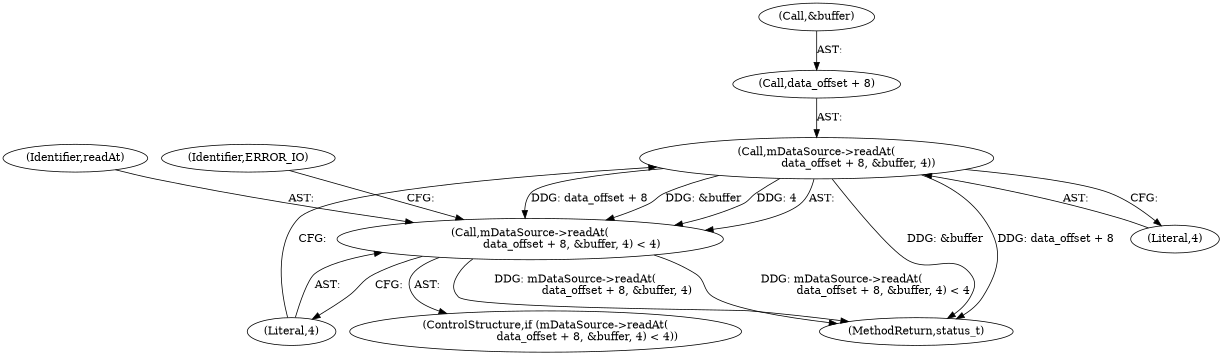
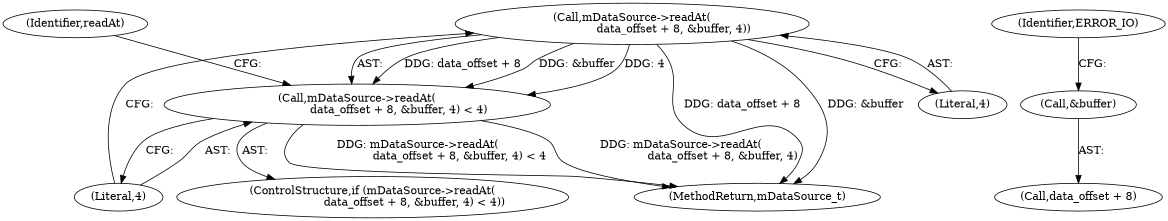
(817, 114) -> none
(364, 192) -> (1078, 60)
(303, 199) -> (249, 64)
(916, 332) -> (757, 197)
